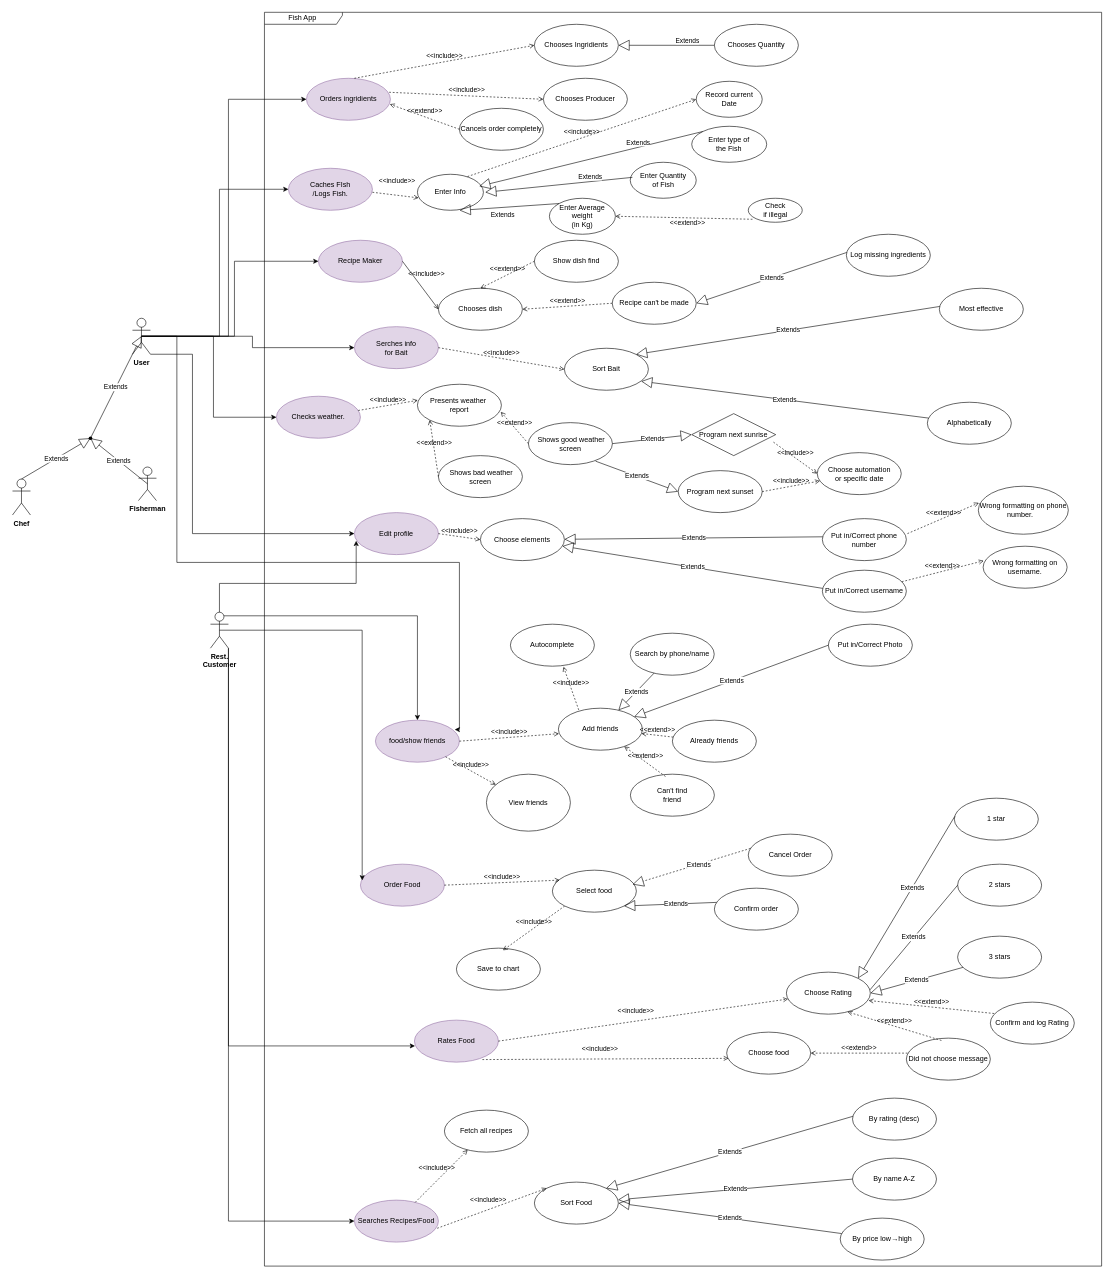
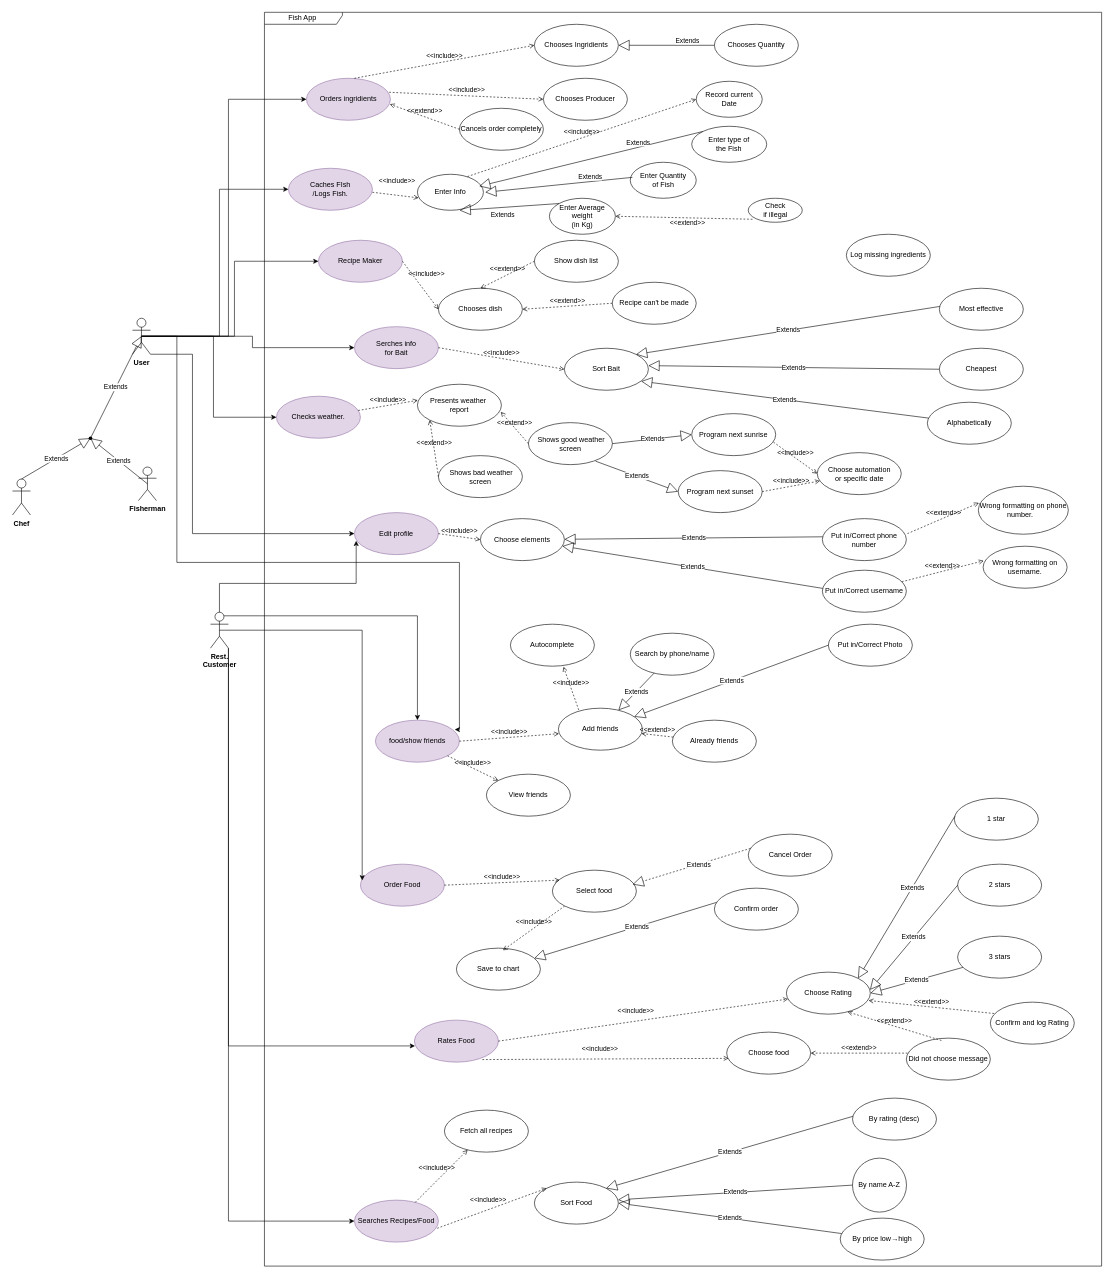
(576, 261) -> (576, 261)
(777, 276) -> none
(420, 285) -> (420, 285)
none -> (880, 369)
none -> (981, 369)
(734, 435) -> (734, 435)
(646, 762) -> none
(672, 795) -> none
(528, 803) -> (528, 795)
(675, 904) -> (630, 929)
(874, 985) -> (878, 981)
(894, 1179) -> (879, 1185)
